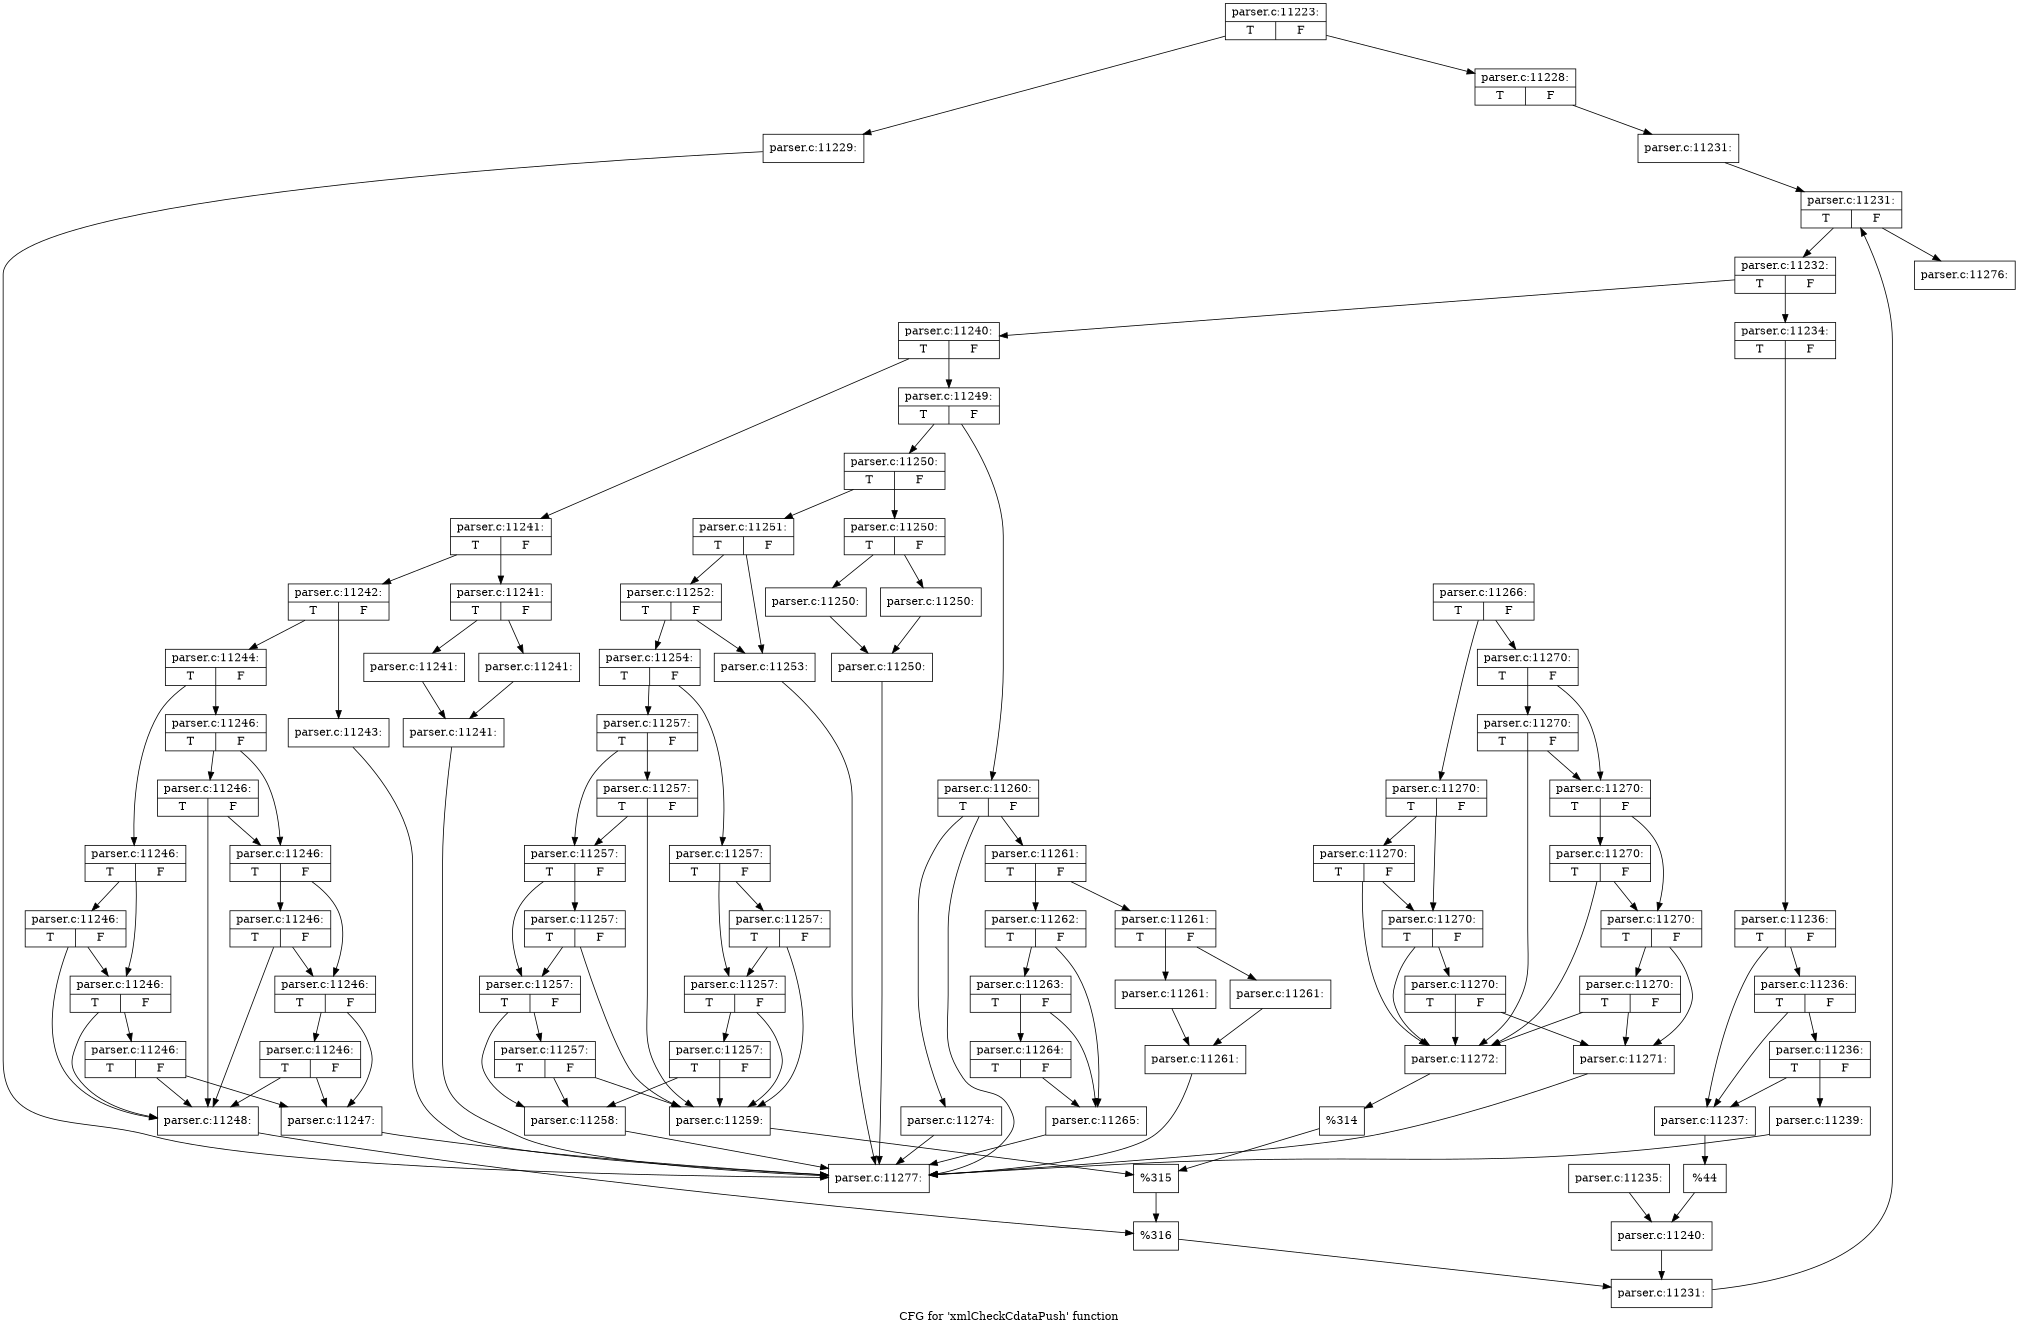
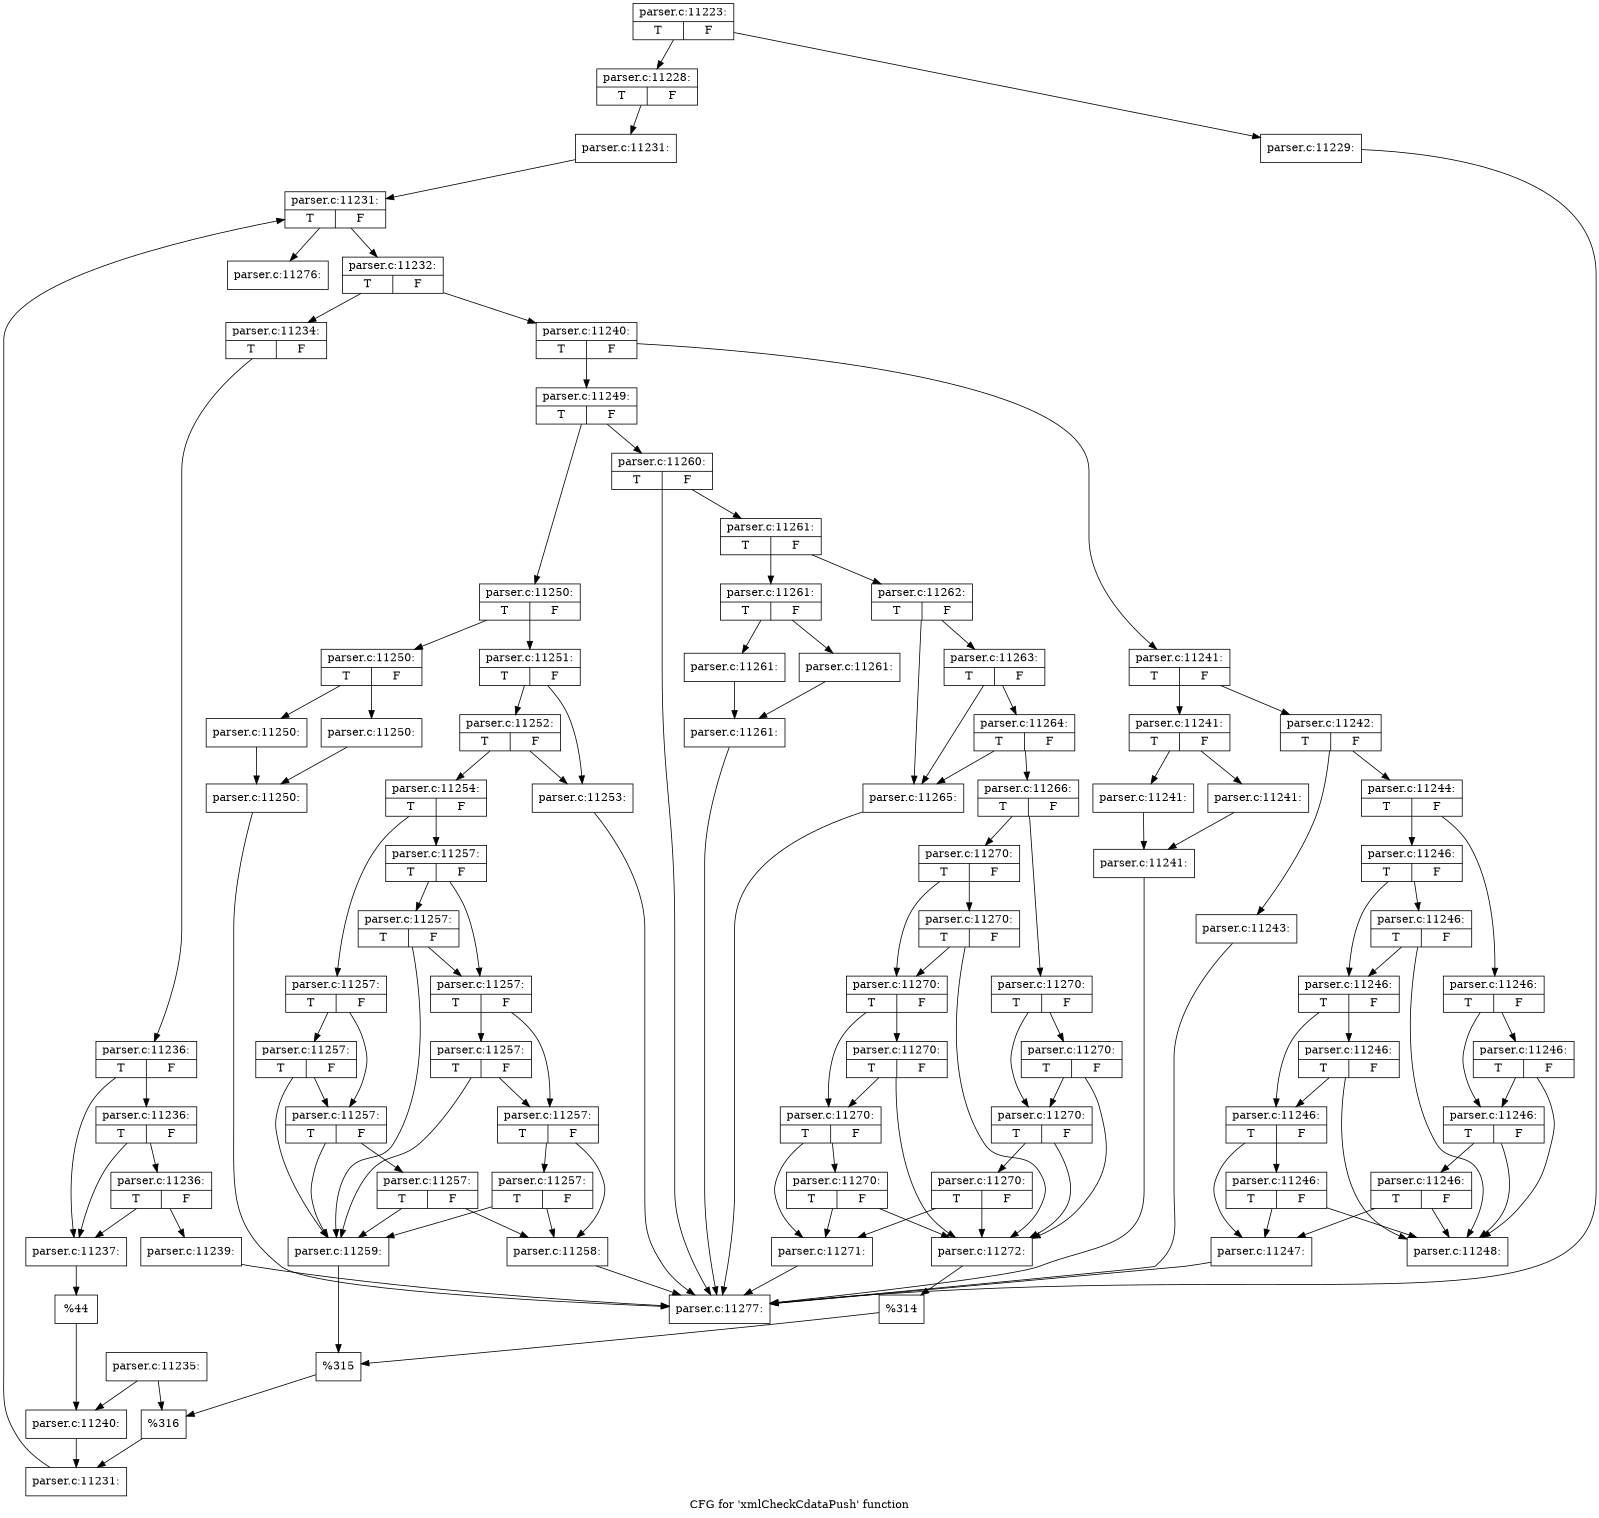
none -> (1026, 761)
(951, 1121) -> none
(691, 1191) -> (160, 1392)
